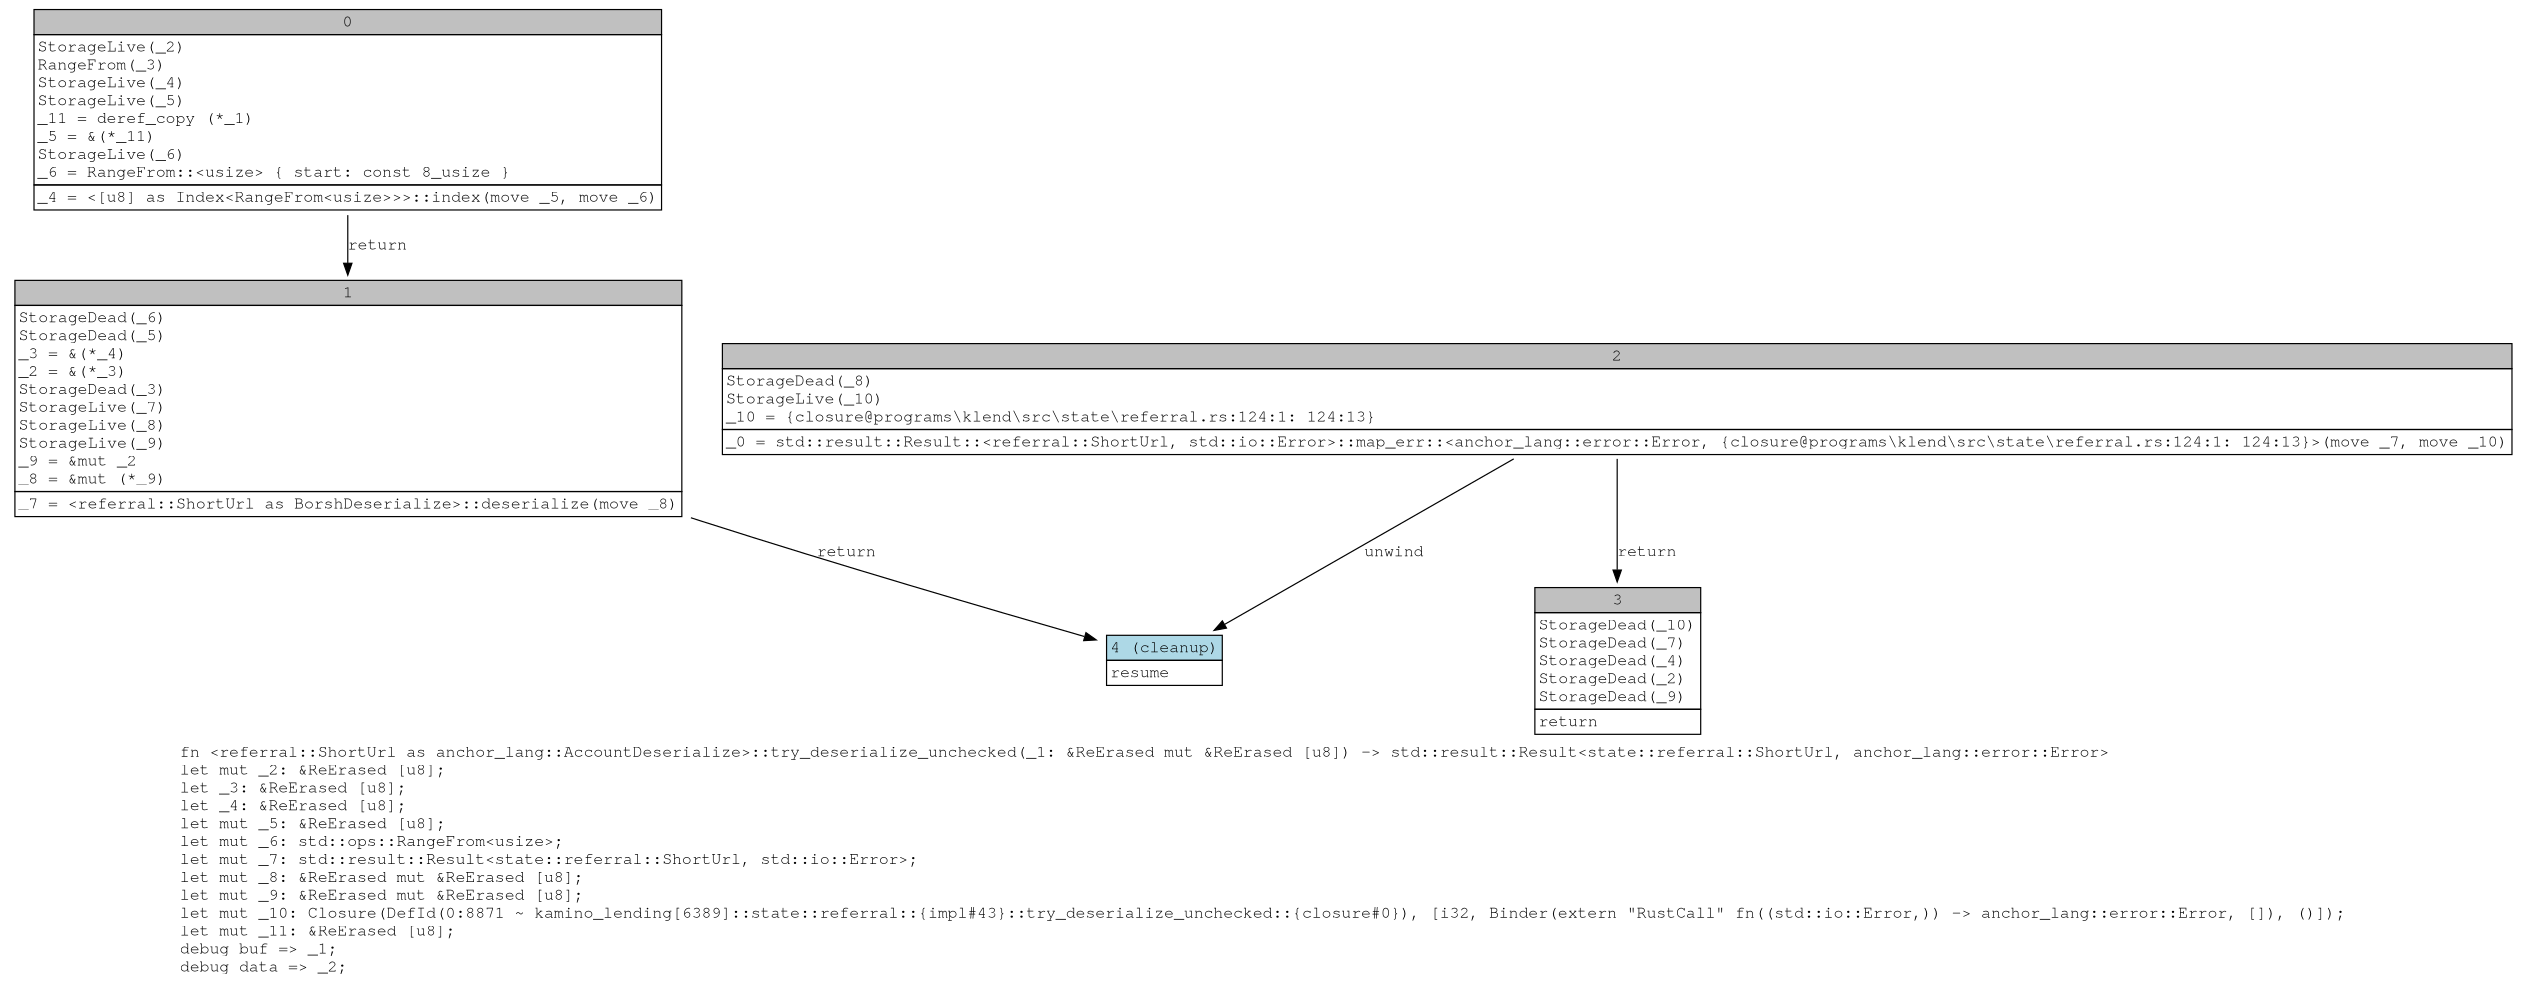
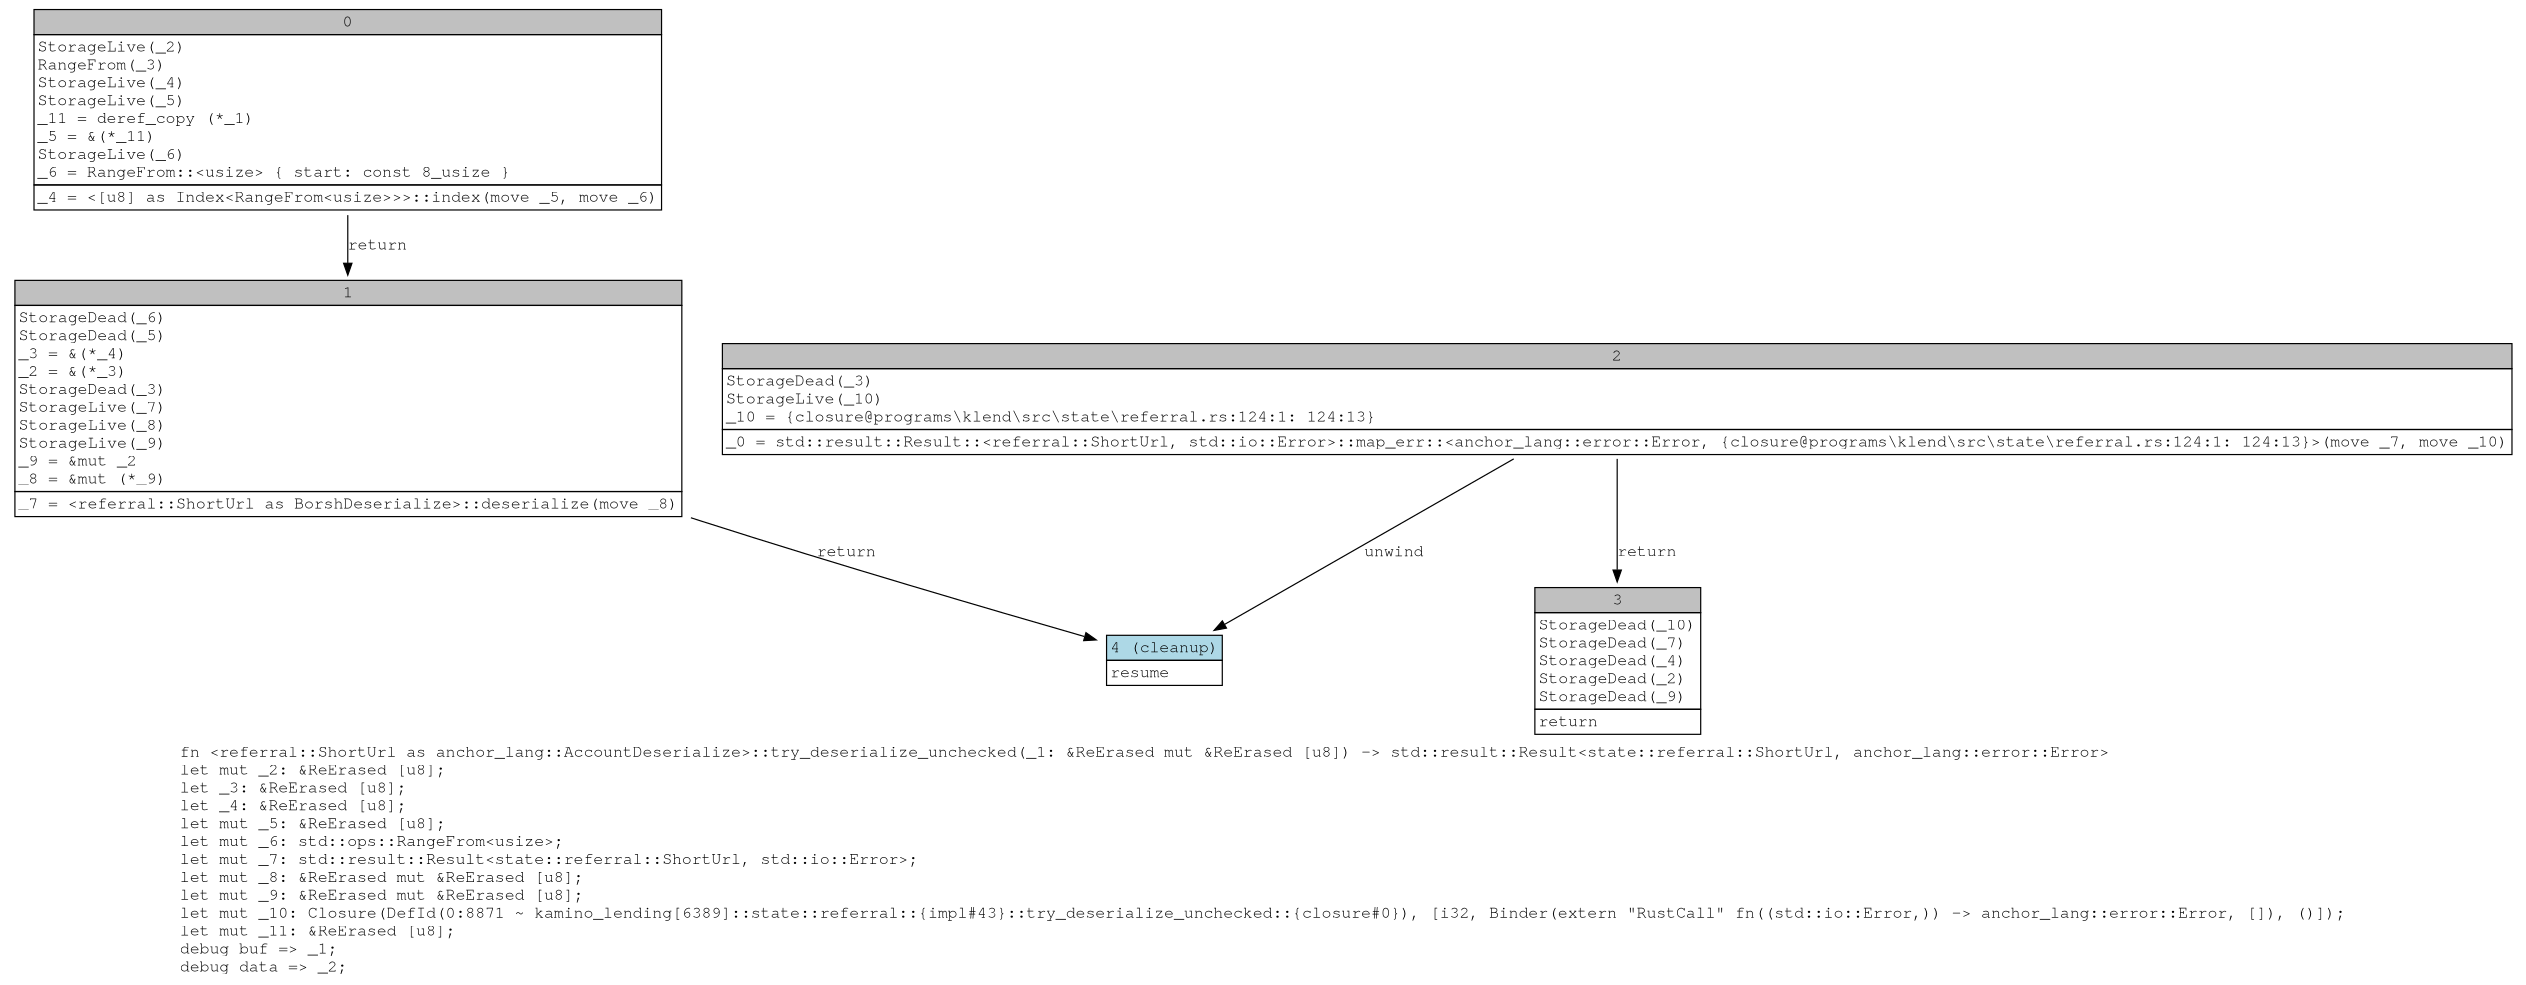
(800, 381) -> (800, 381)
